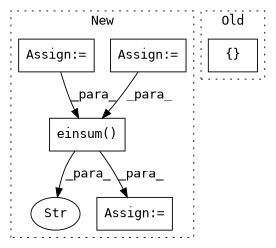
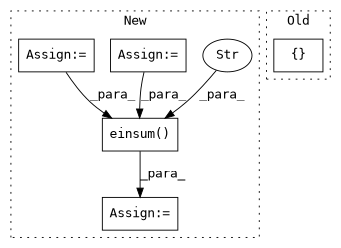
(65, 169) -> (196, 93)
